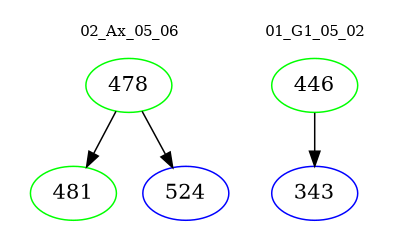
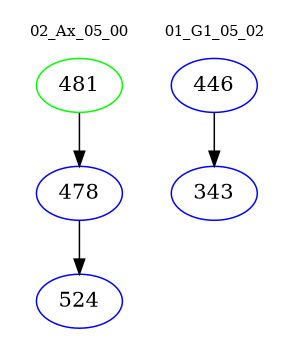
(130, 32) -> (79, 32)
(129, 85) -> (79, 193)
(315, 85) -> (214, 85)
(105, 132) -> (79, 132)
